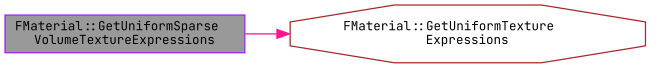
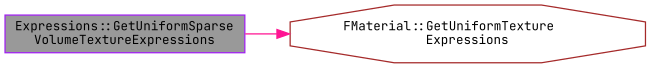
(125, 34) -> (125, 34)
